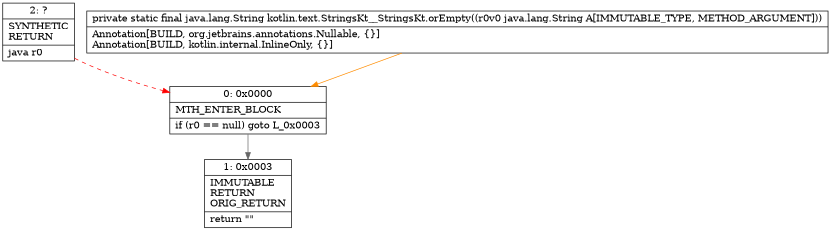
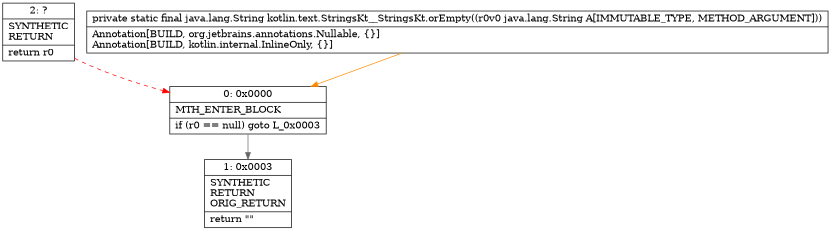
(25, 53) -> (31, 53)
(242, 183) -> (240, 183)
